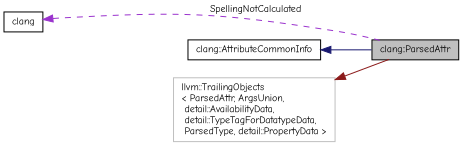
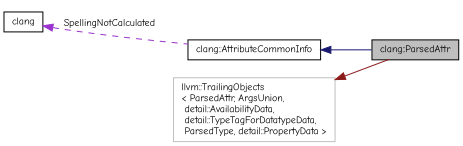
(217, 16) -> (120, 37)
